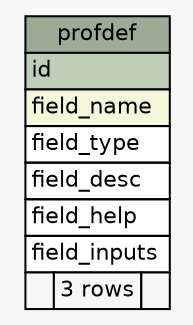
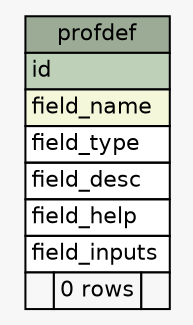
(98, 290) -> (98, 290)
